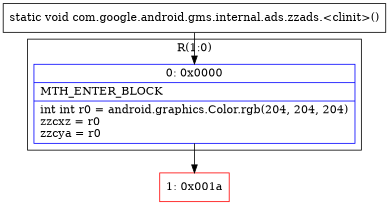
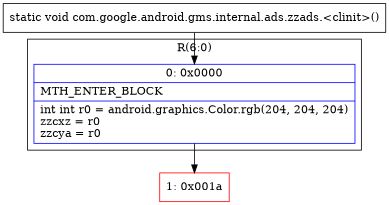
(194, 48) -> (194, 48)
